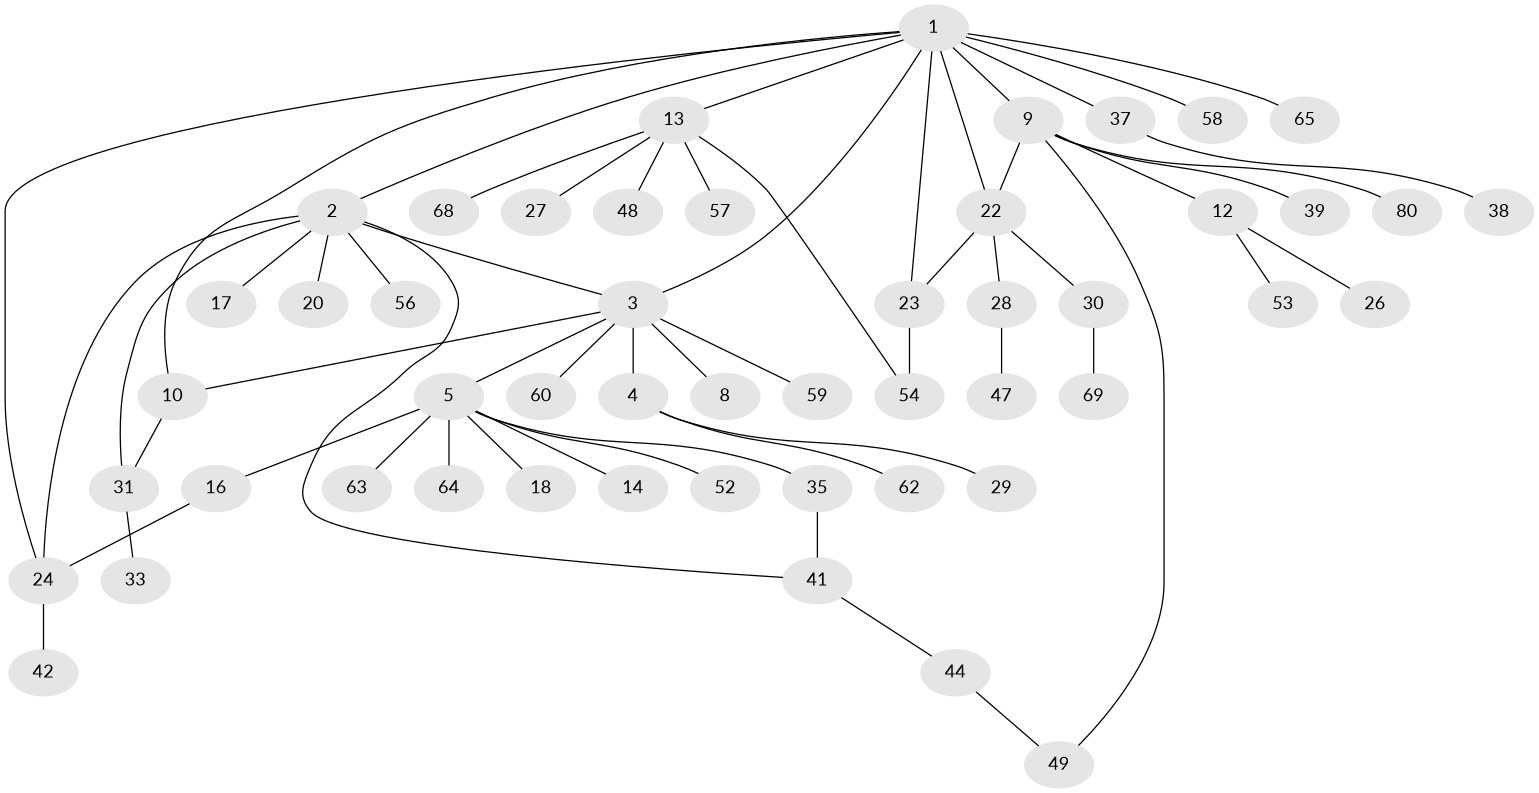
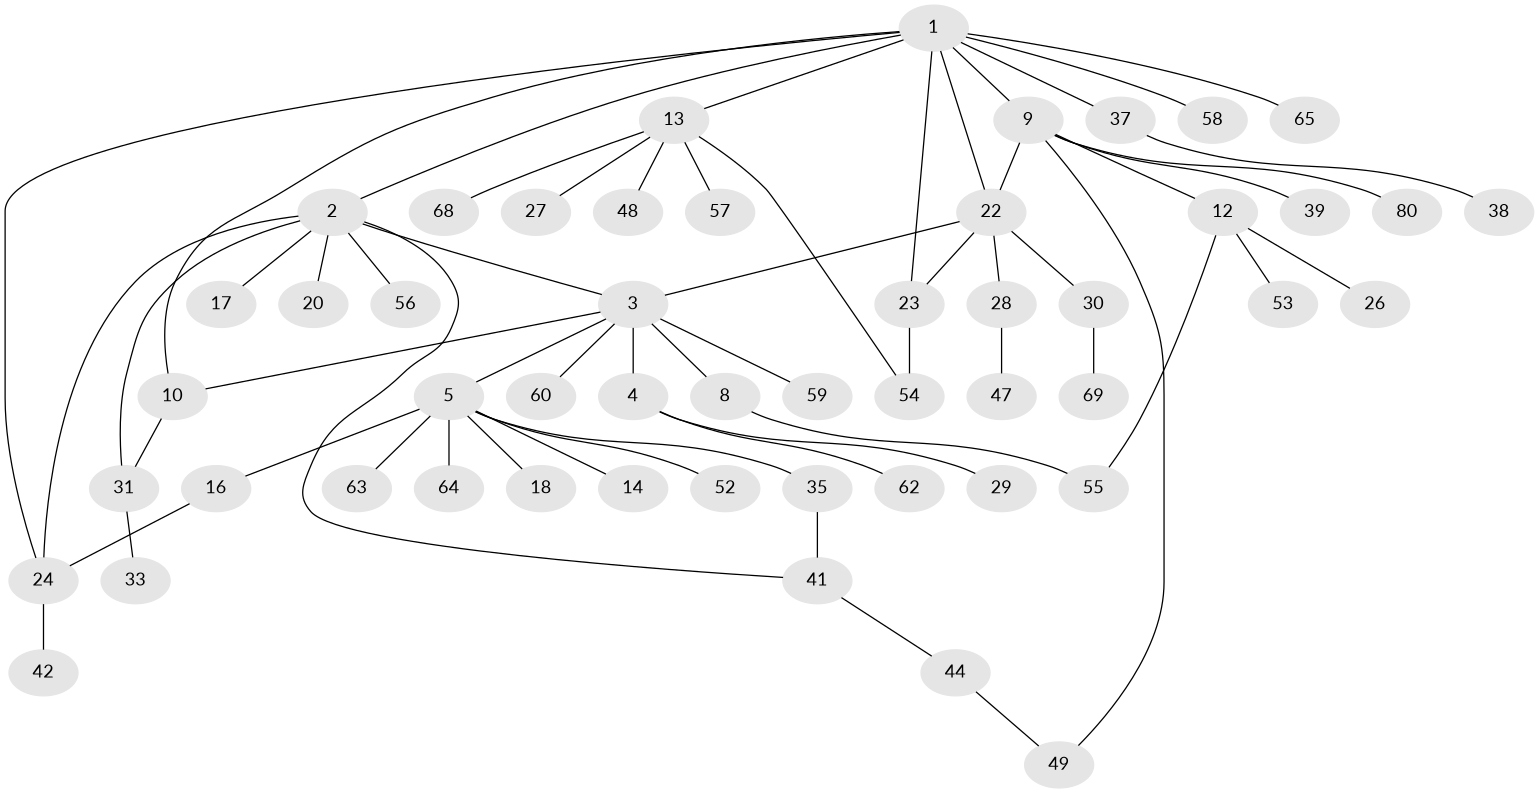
(812, 193) -> (805, 260)
none -> (1094, 489)
